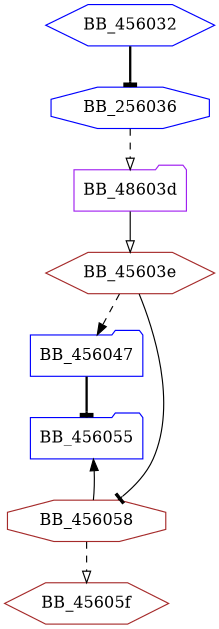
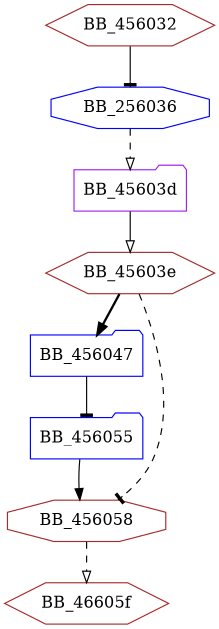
(130, 25) -> (130, 25)
(130, 64) -> (130, 64)
(130, 190) -> (130, 190)
(111, 309) -> (111, 309)
(87, 394) -> (87, 394)
(163, 400) -> (163, 400)
(94, 485) -> (79, 474)
(87, 603) -> (87, 603)
